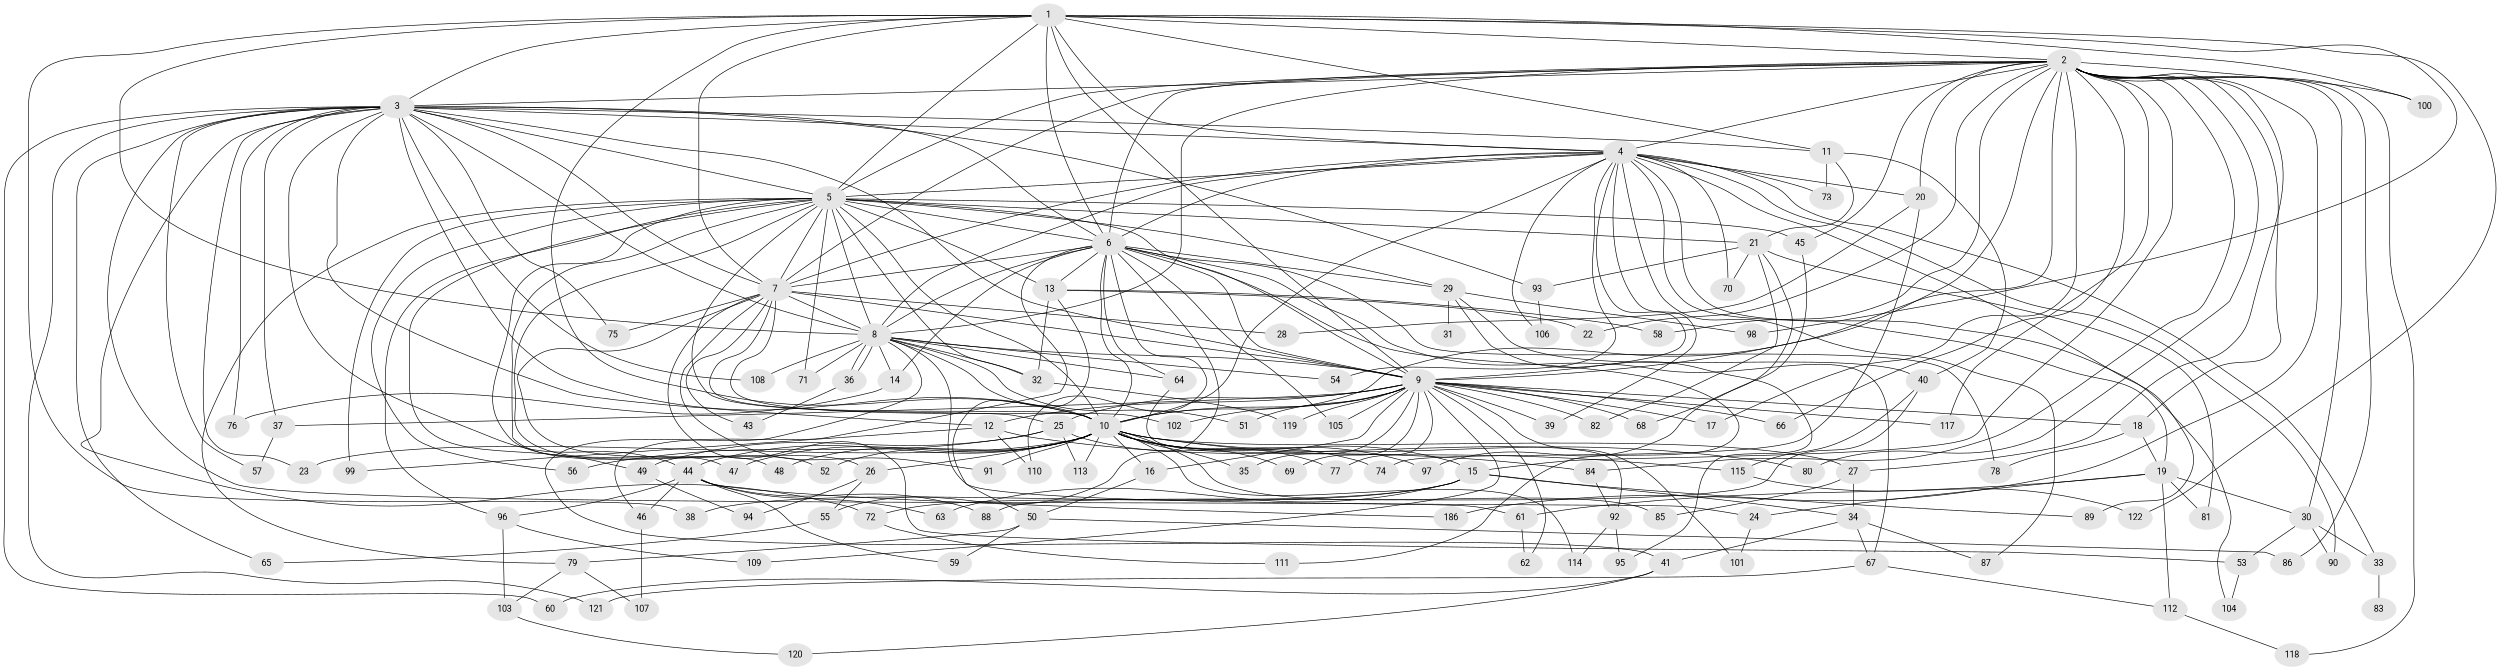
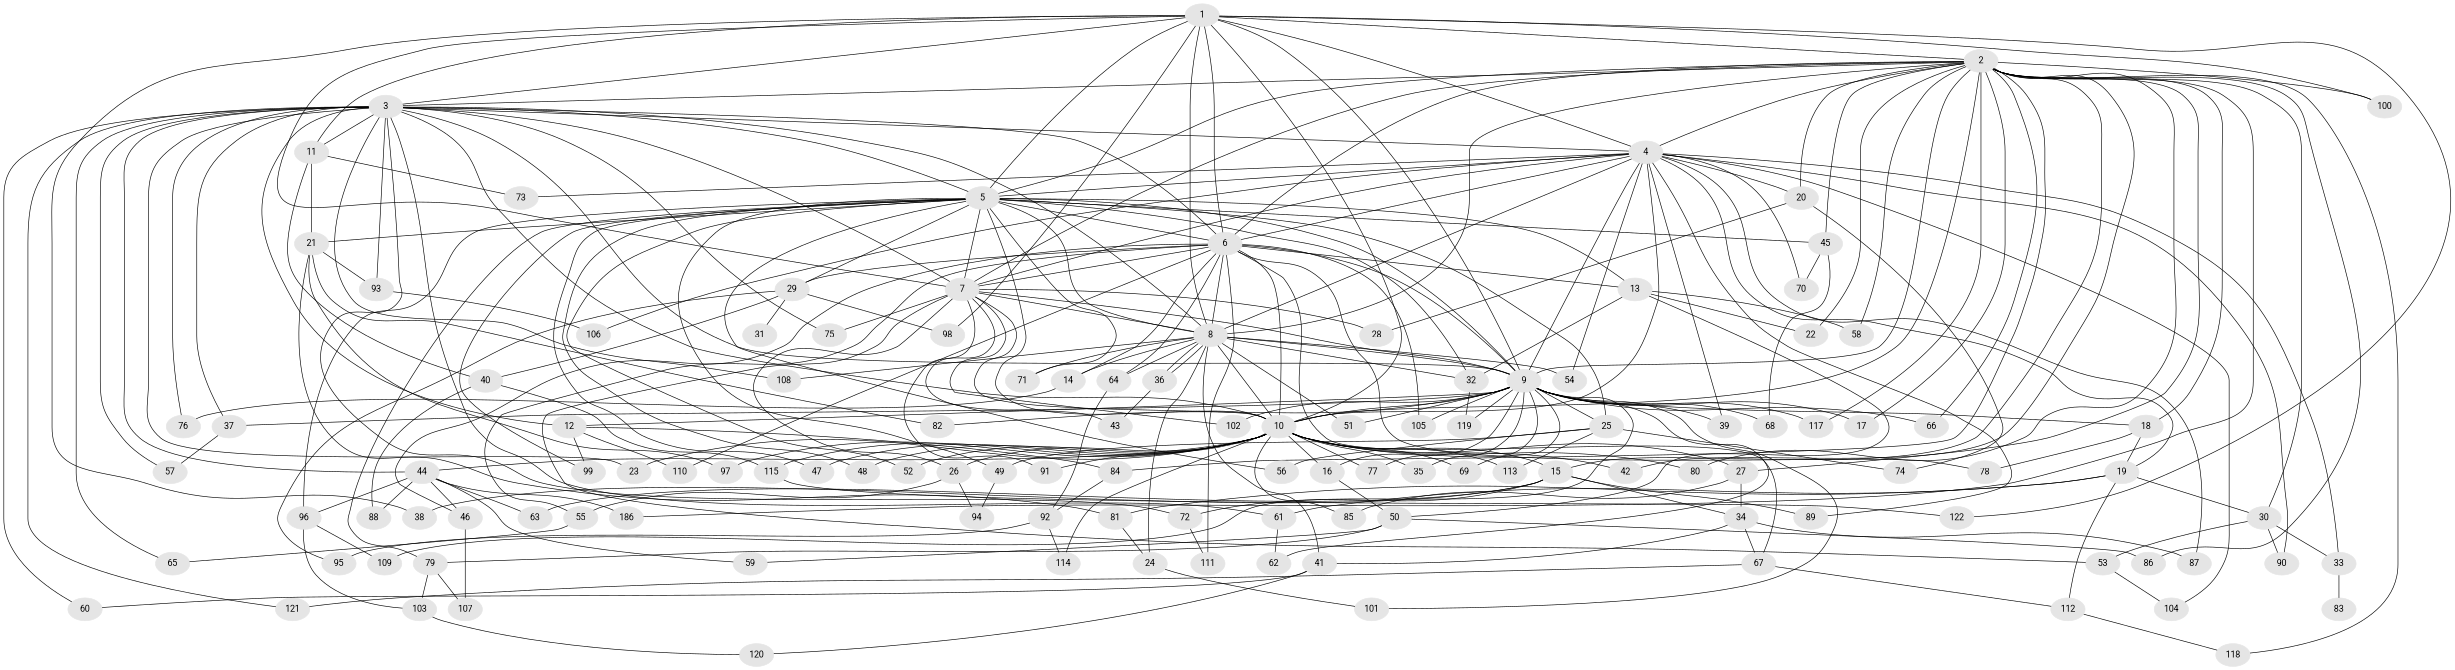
(1741, 266) -> (1813, 267)
none -> (1626, 472)
(1958, 492) -> (1129, 536)
